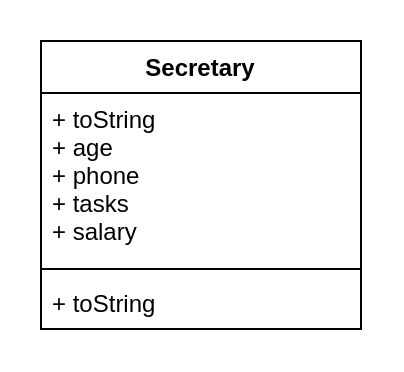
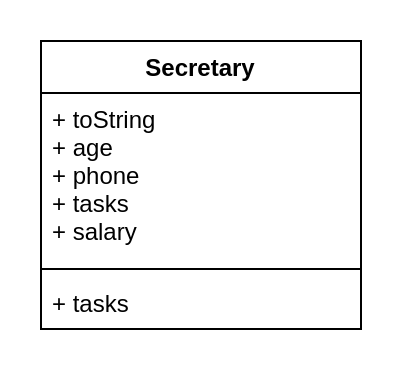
(113, 304) -> (96, 304)
